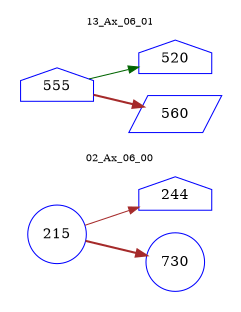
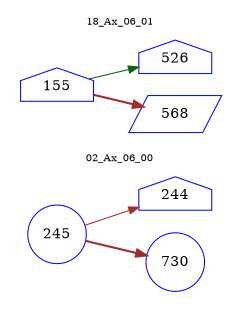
(120, 22) -> (120, 22)
(175, 59) -> (175, 59)
(57, 86) -> (57, 86)
(175, 114) -> (175, 114)
(57, 234) -> (57, 234)
